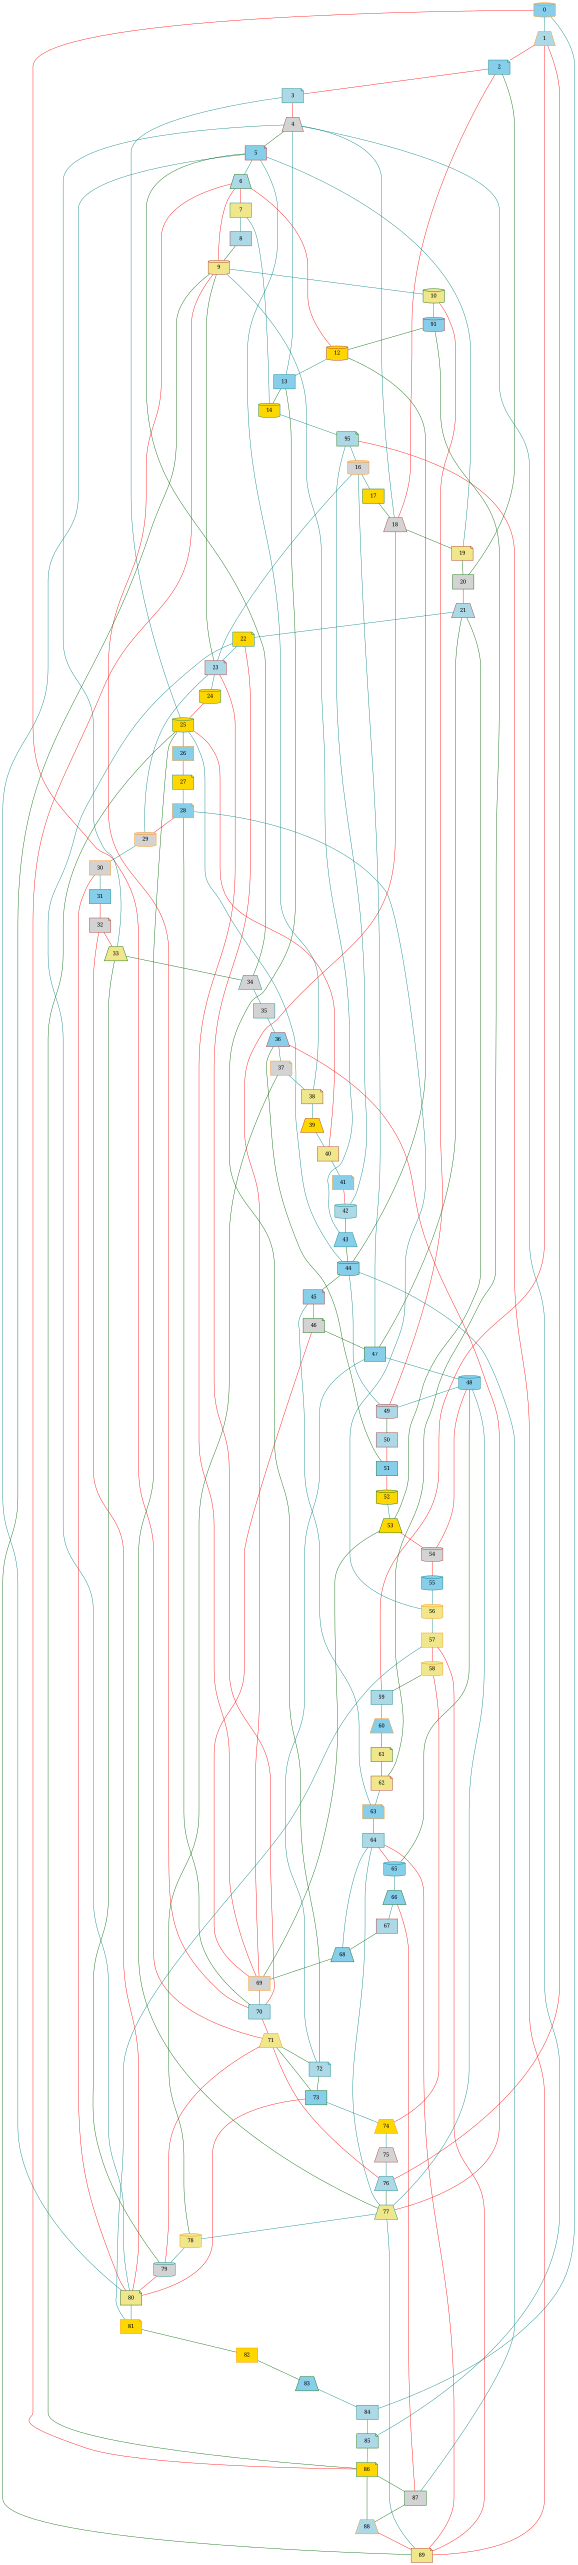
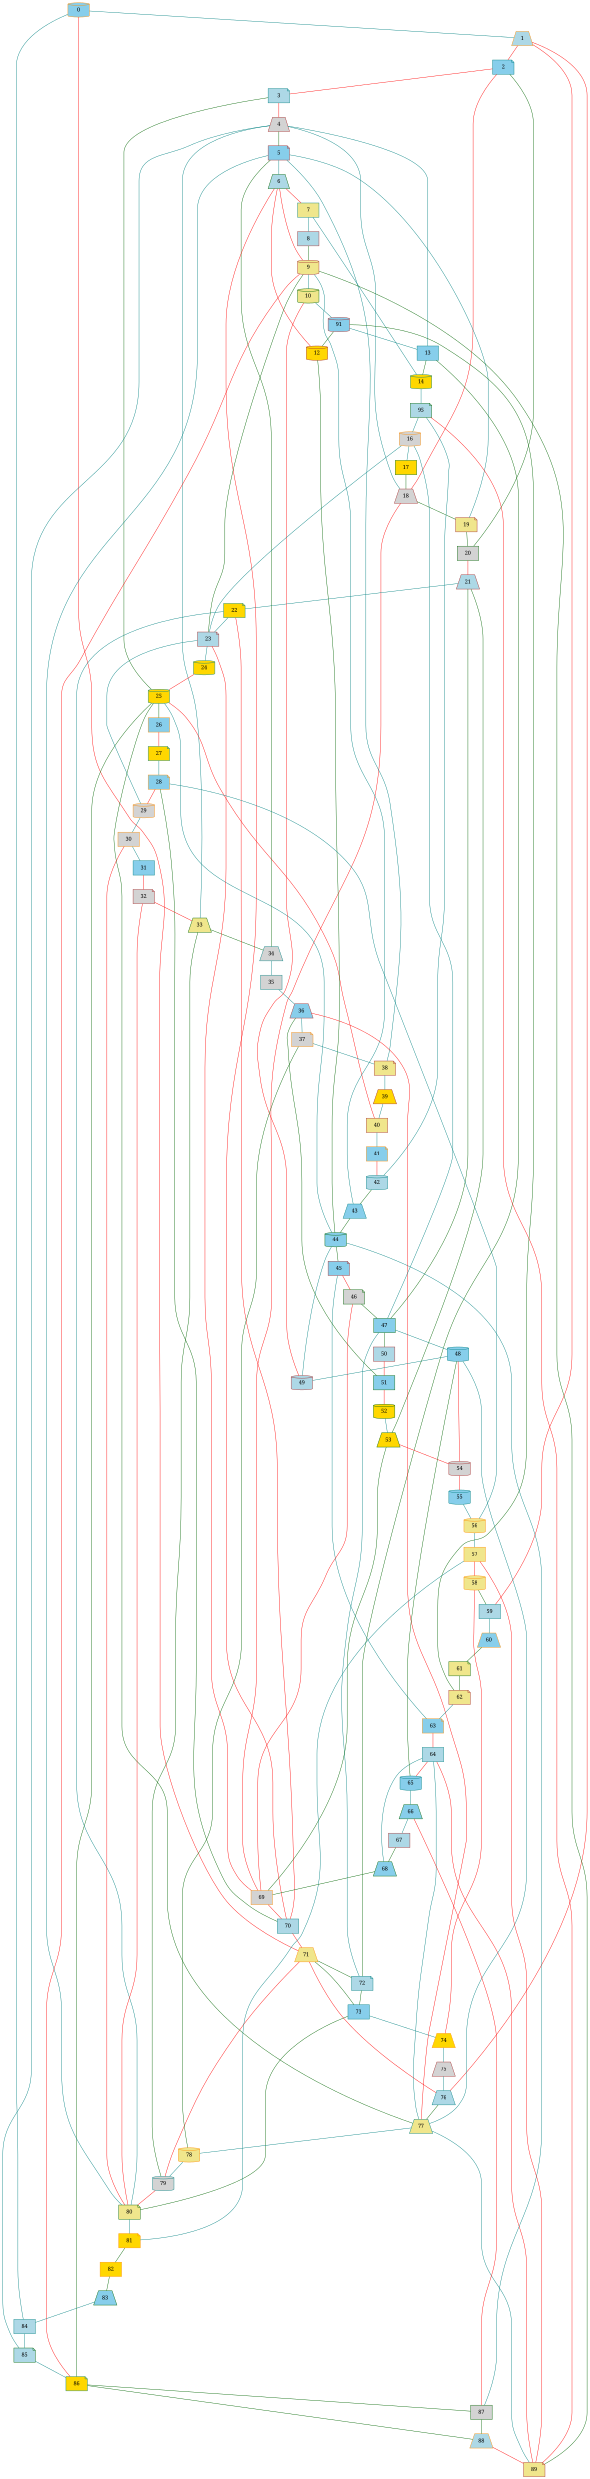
(131, 355) -> (124, 345)
(311, 367) -> (383, 339)
(387, 1426) -> (384, 1340)
(316, 2098) -> (359, 2012)
(213, 2187) -> (265, 2136)
